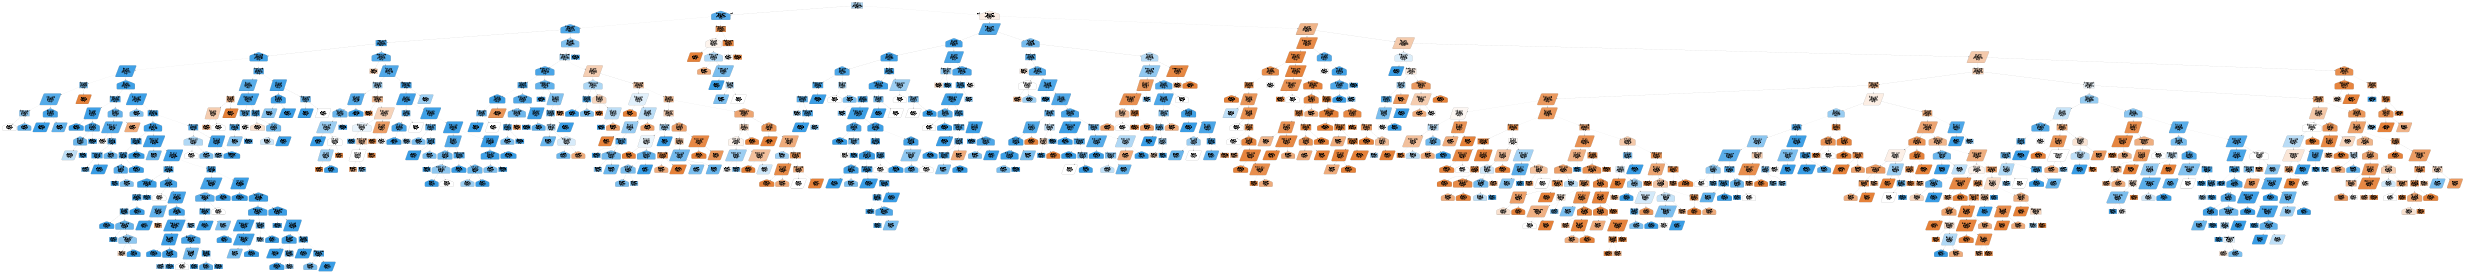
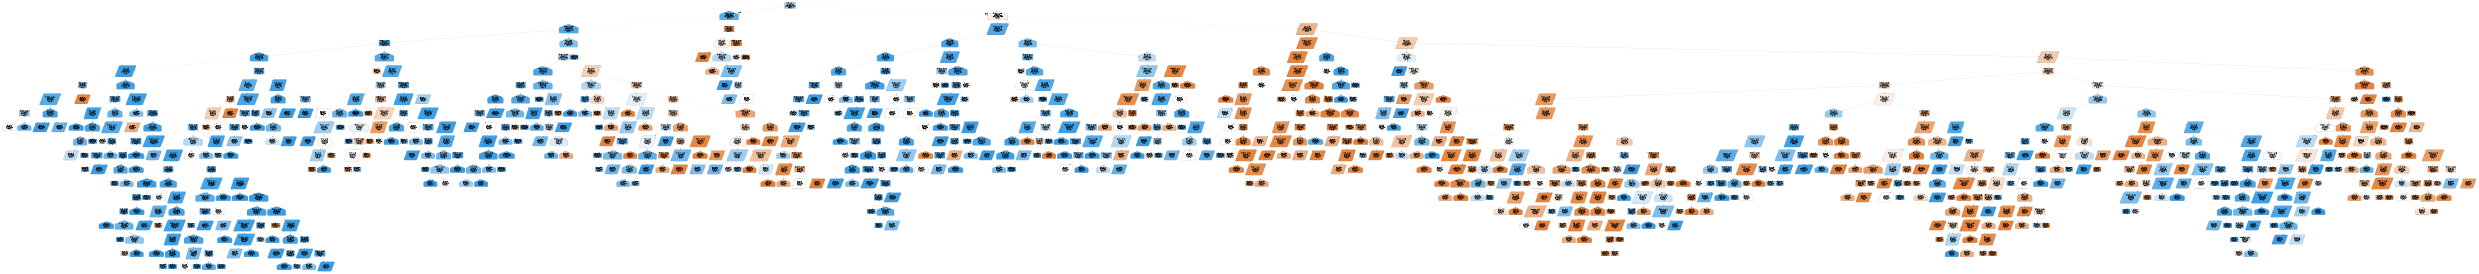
(738, 57) -> (746, 57)
(818, 99) -> (814, 99)
(497, 113) -> (495, 113)
(258, 127) -> (257, 127)
(1189, 127) -> (1182, 127)
(1325, 127) -> none
(1352, 127) -> (1350, 127)
(2372, 127) -> (2384, 127)
(1321, 141) -> (1316, 141)
(232, 155) -> (231, 155)
(930, 155) -> (926, 155)
(1225, 155) -> (1220, 155)
(1360, 155) -> none
(2112, 155) -> (2121, 155)
(896, 169) -> (894, 169)
none -> (1457, 169)
(277, 225) -> (276, 225)
